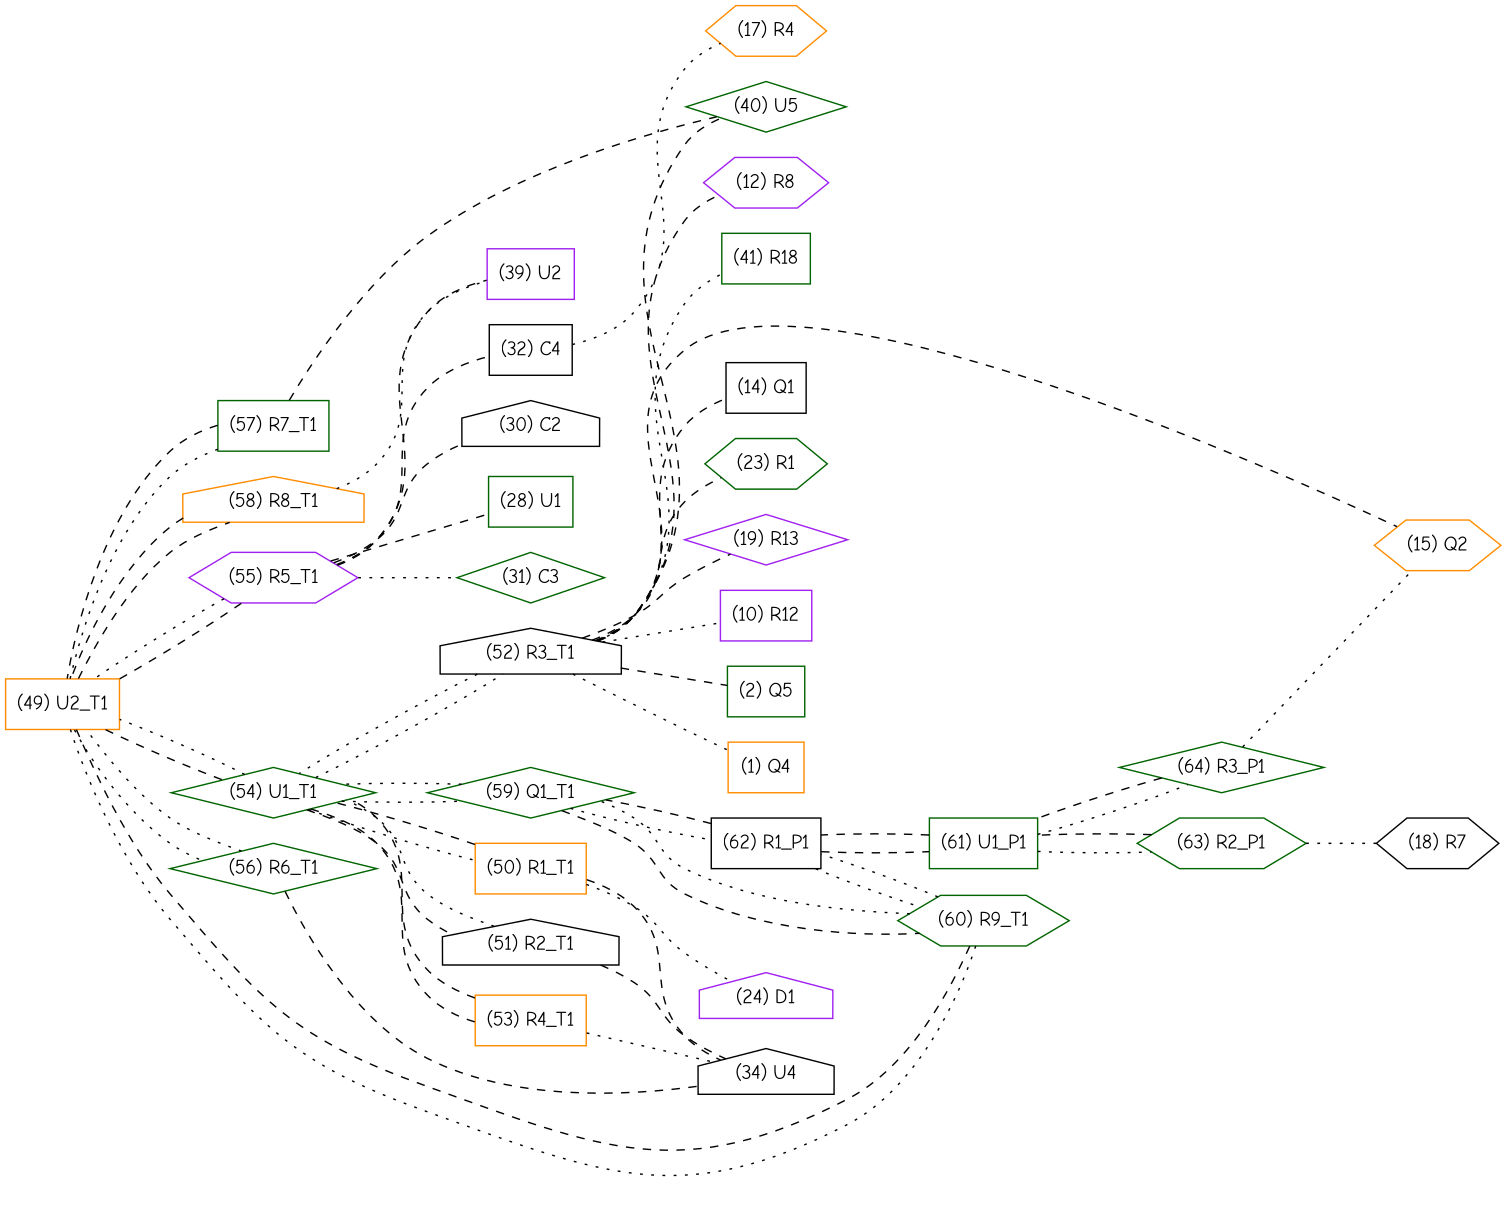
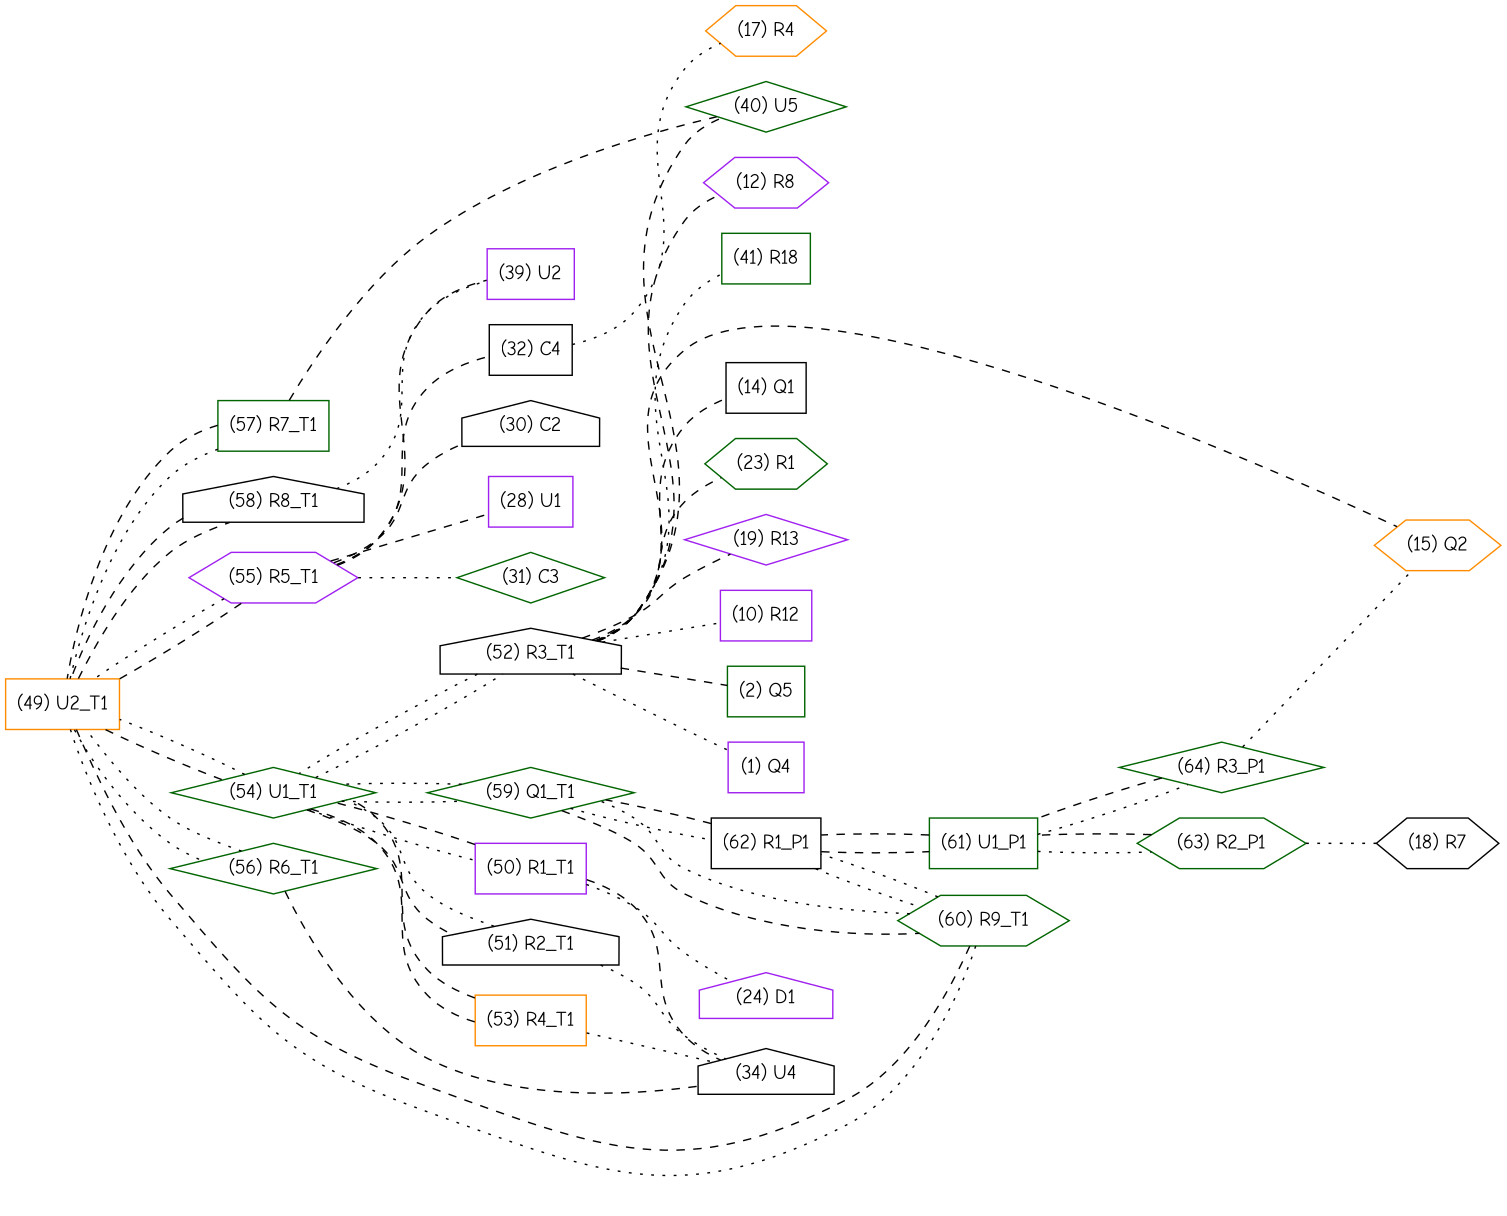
(273, 502) -> (273, 502)
(531, 502) -> (531, 502)
(766, 767) -> (766, 767)
(531, 869) -> (531, 869)
(656, 1003) -> (656, 1003)
